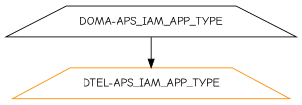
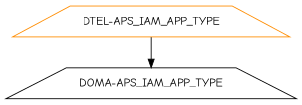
(151, 48) -> (151, 48)
